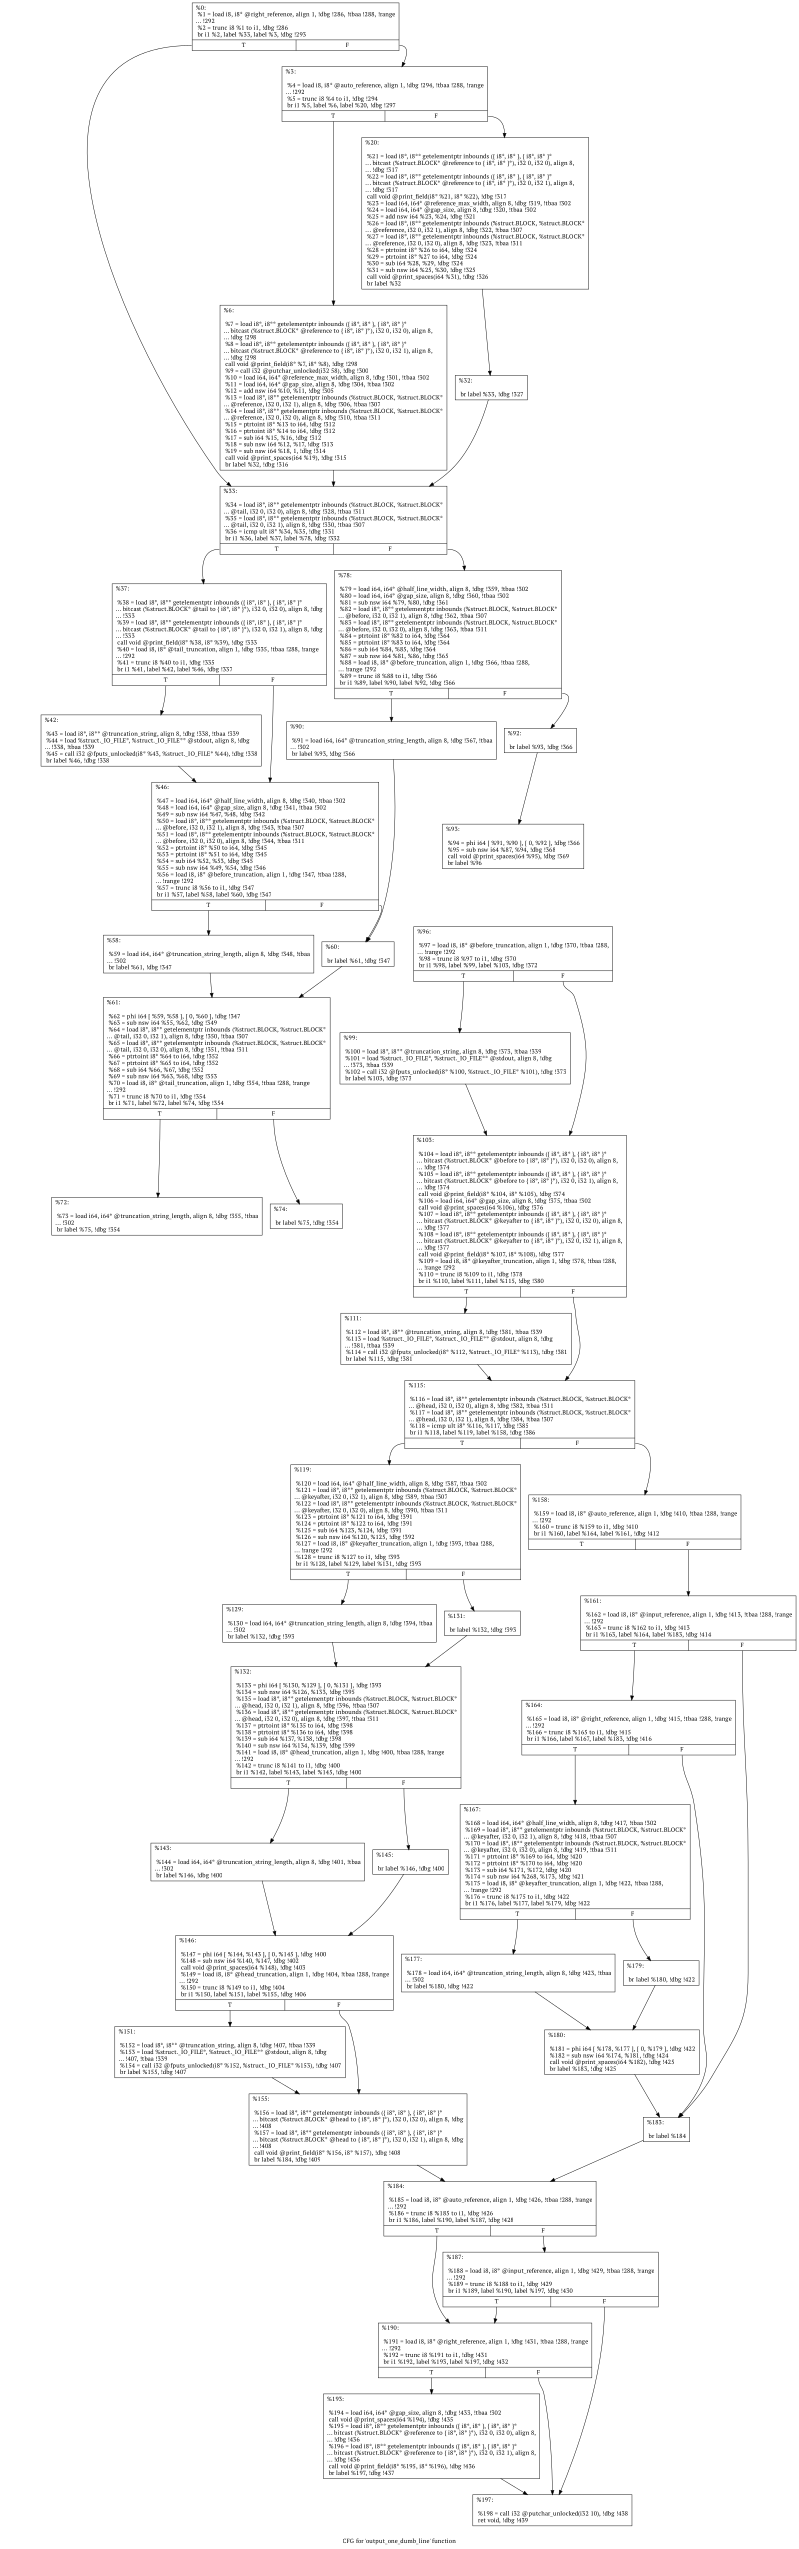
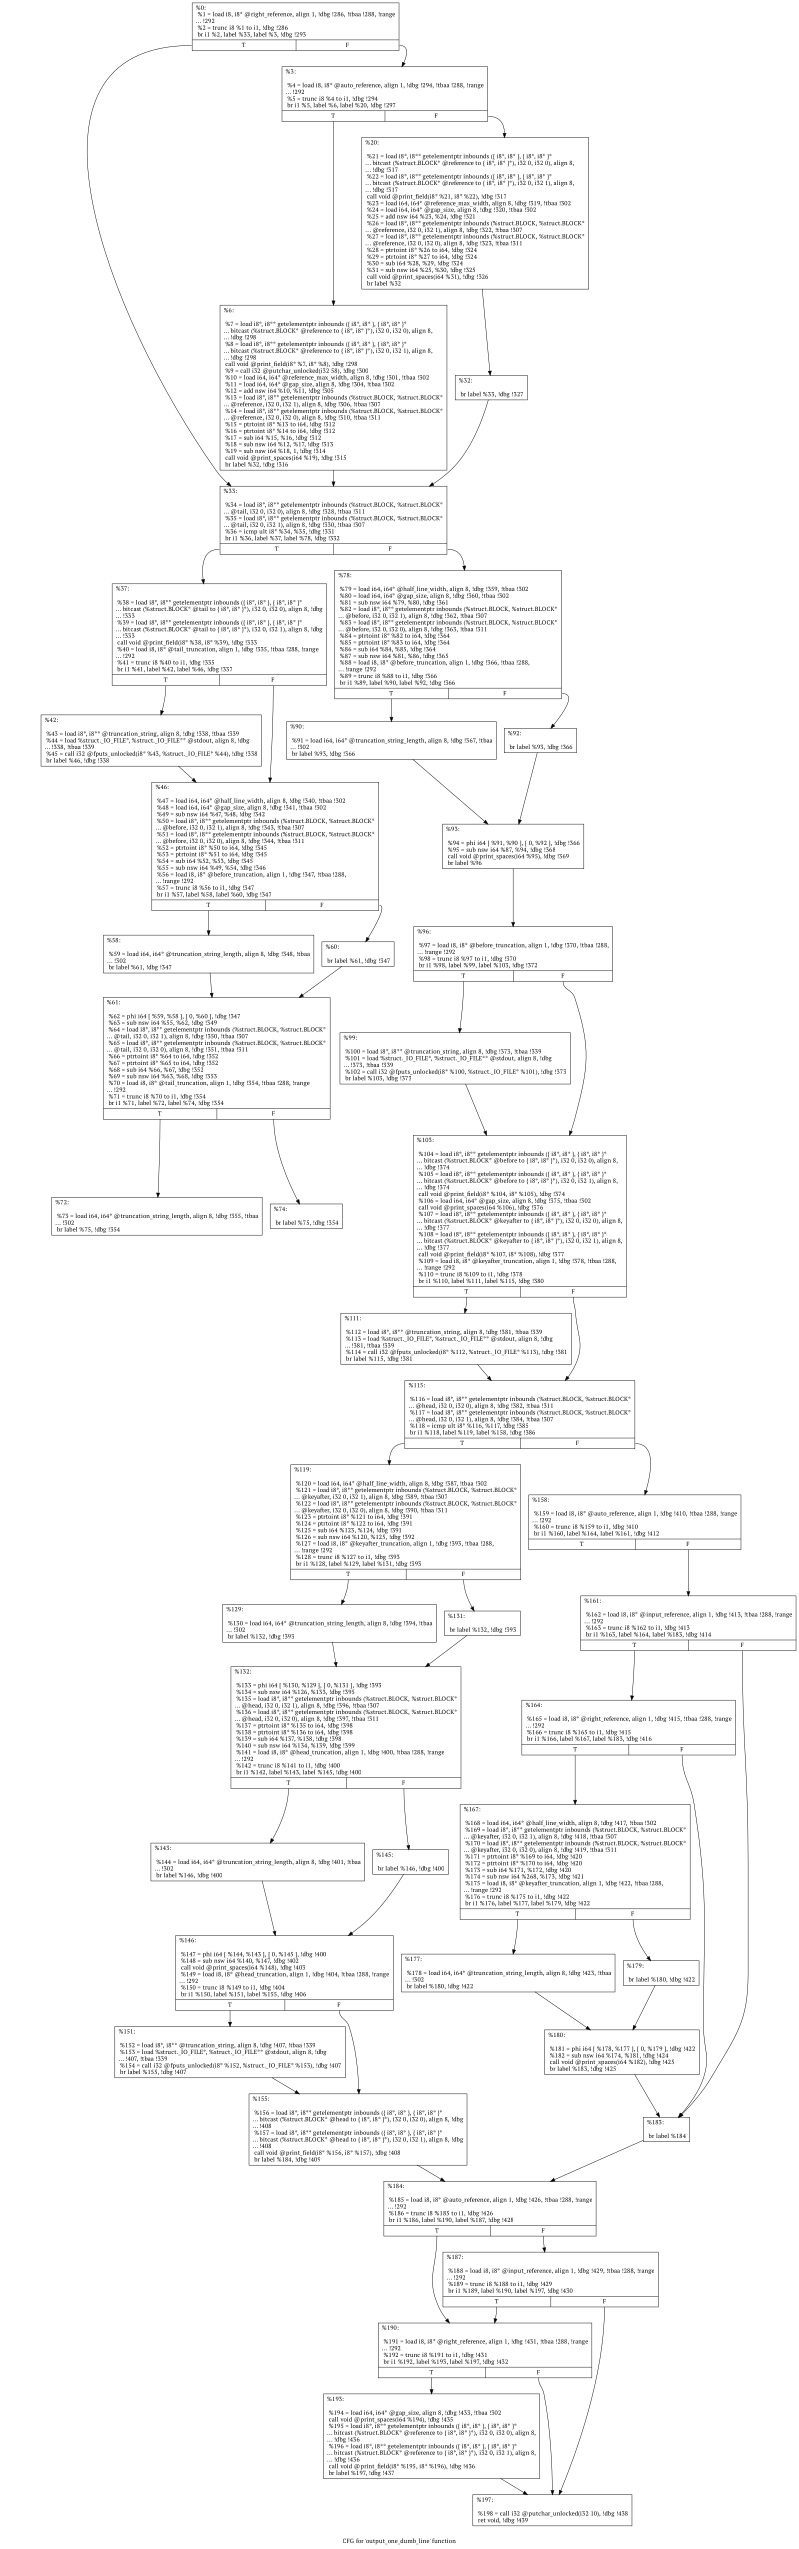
(393, 851) -> (449, 790)
none -> (513, 895)
